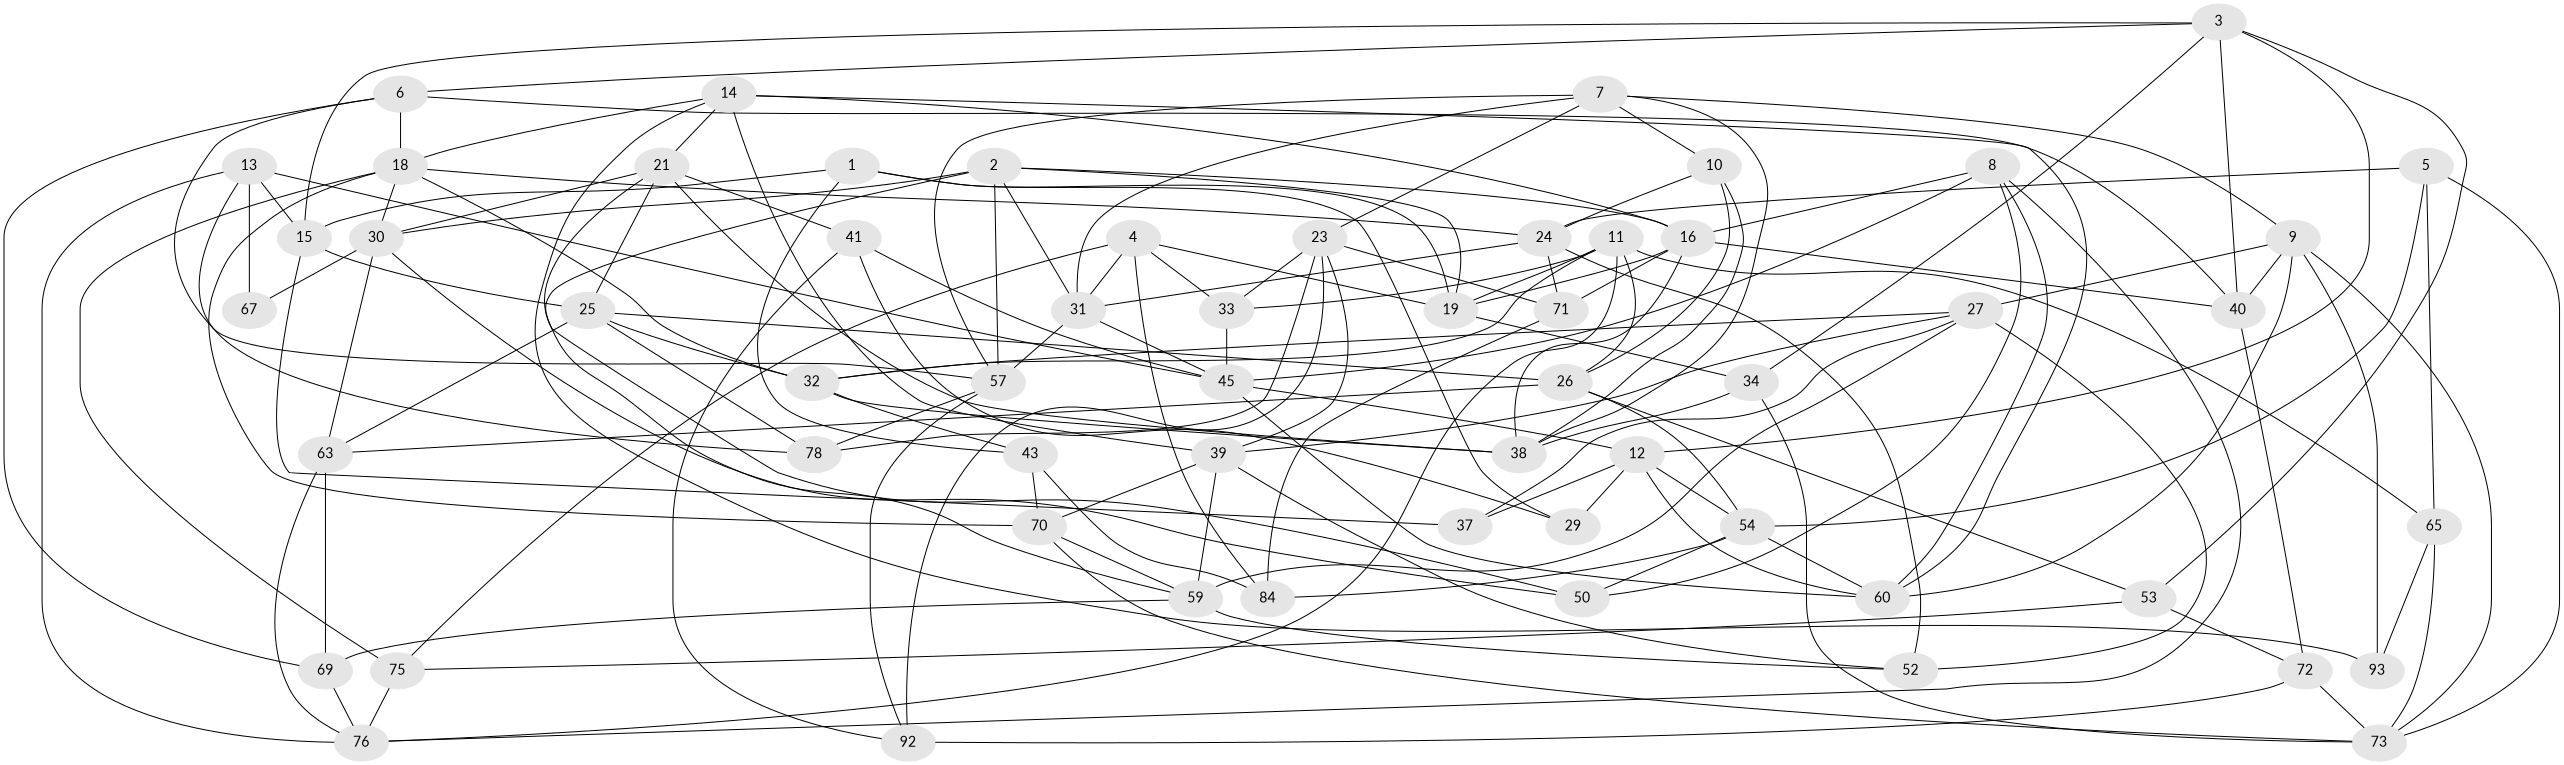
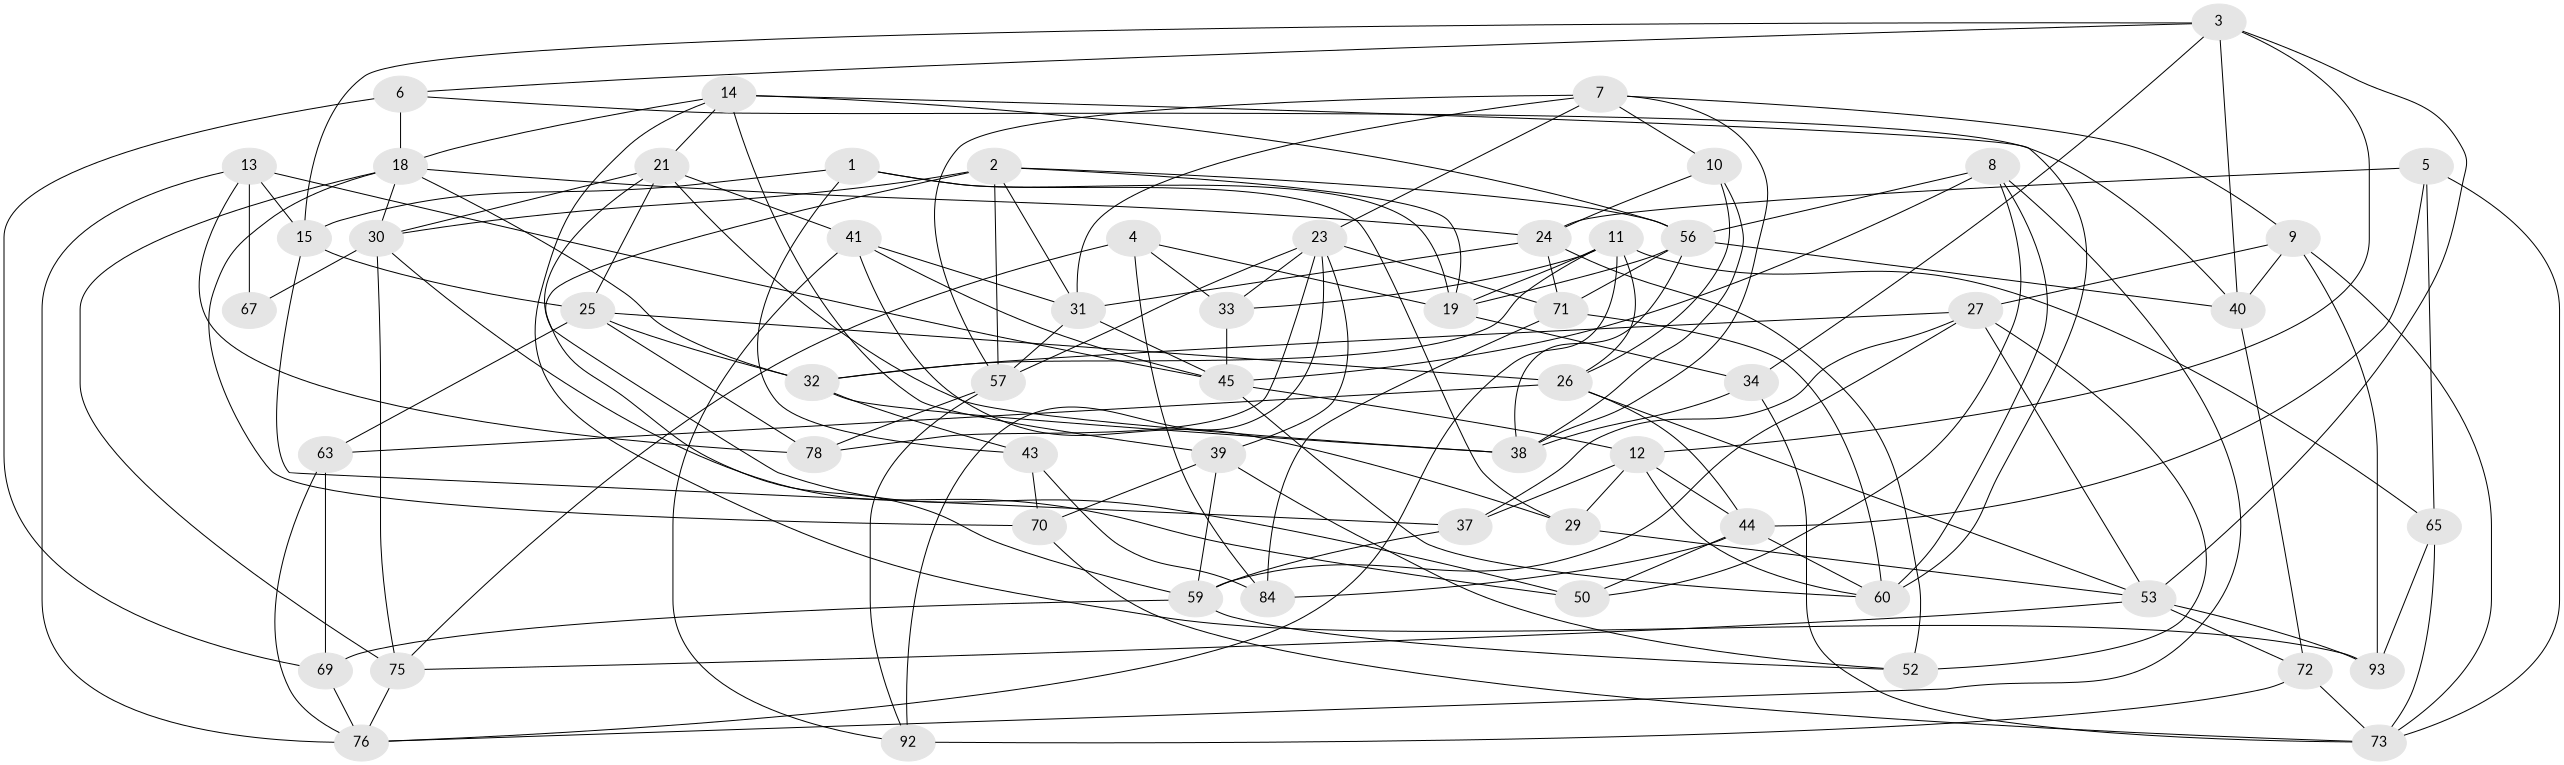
(1688, 238) -> (1688, 238)
(1106, 274) -> (966, 274)
(351, 347) -> (381, 465)
(406, 360) -> (1158, 308)
(1618, 396) -> (2062, 455)
(2160, 493) -> (1799, 376)
(1747, 527) -> (1747, 527)
(1118, 563) -> (1326, 554)
none -> (1861, 563)
none -> (2266, 629)
